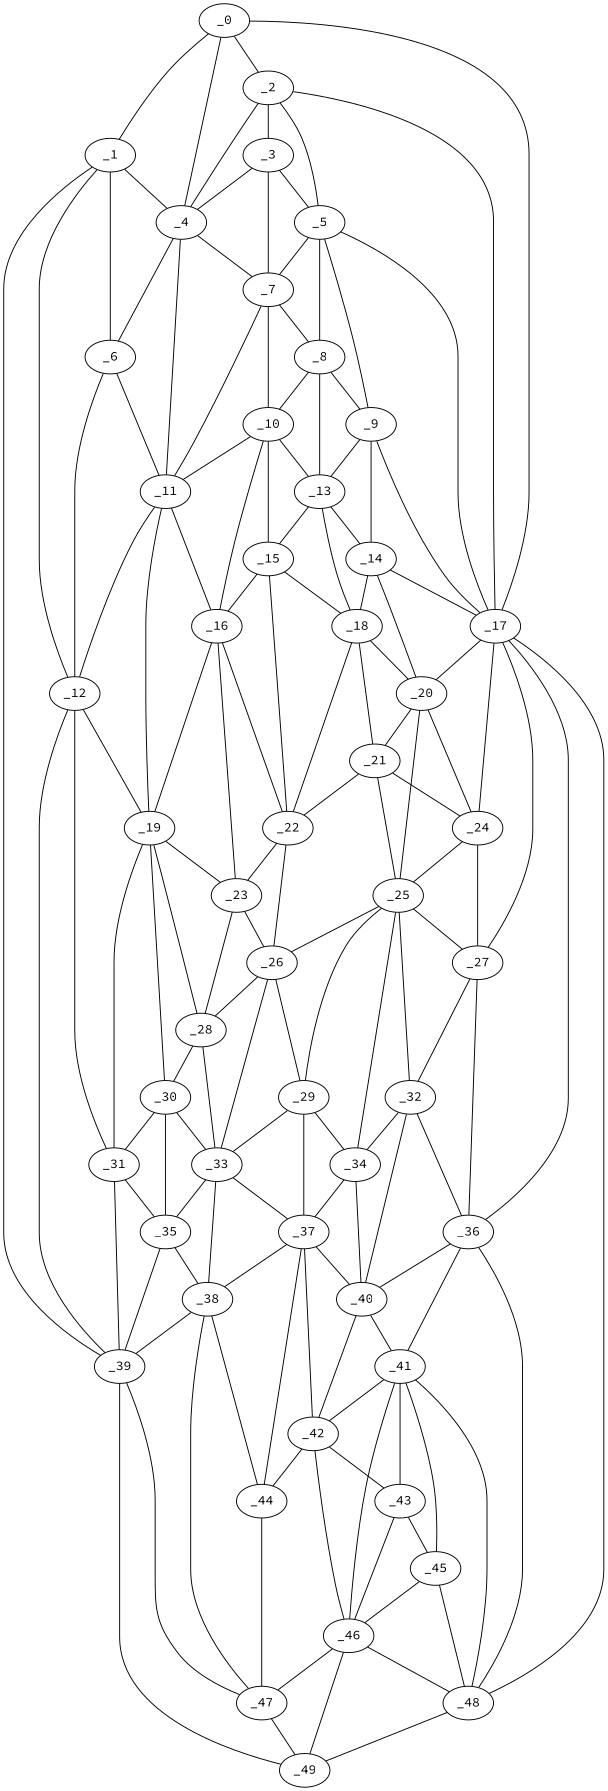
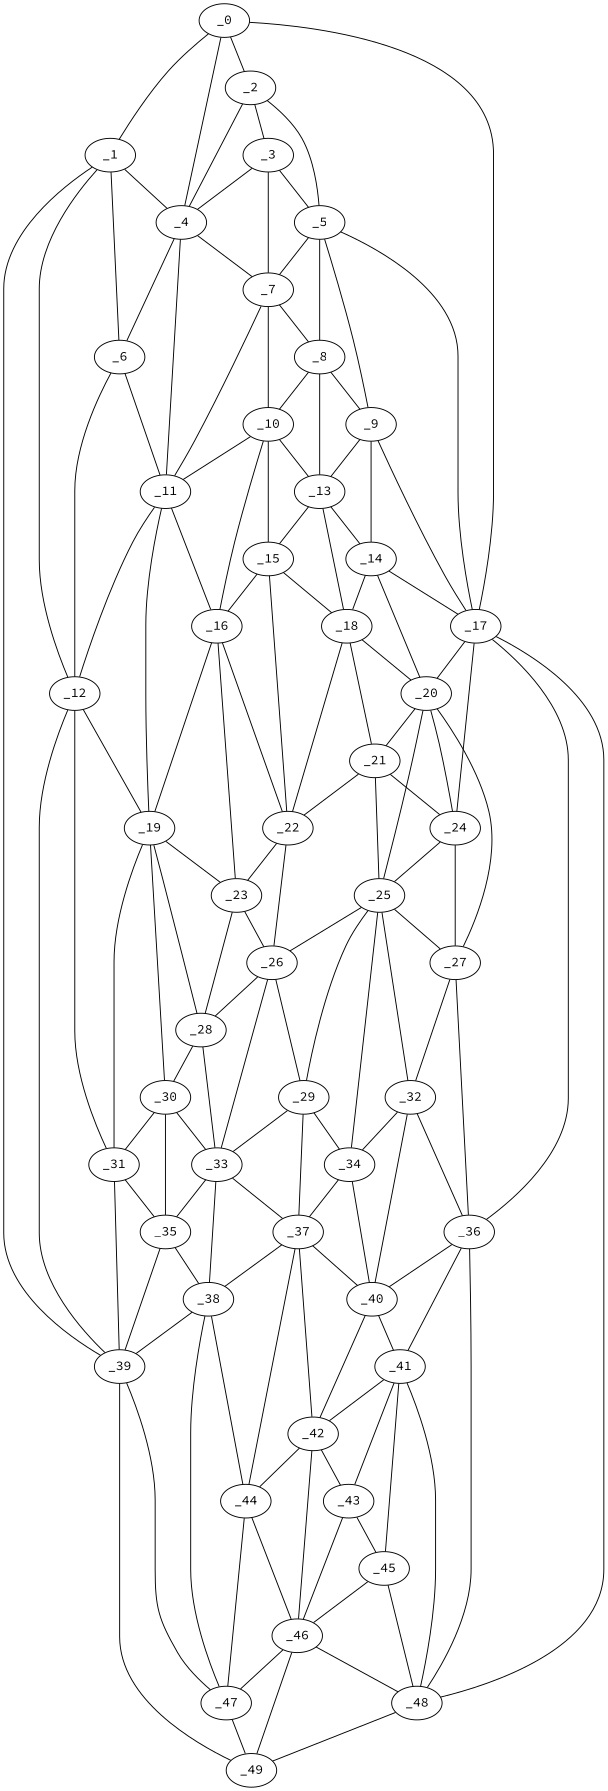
(494, 286) -> none
(533, 798) -> (491, 824)
(364, 1499) -> (271, 1568)
